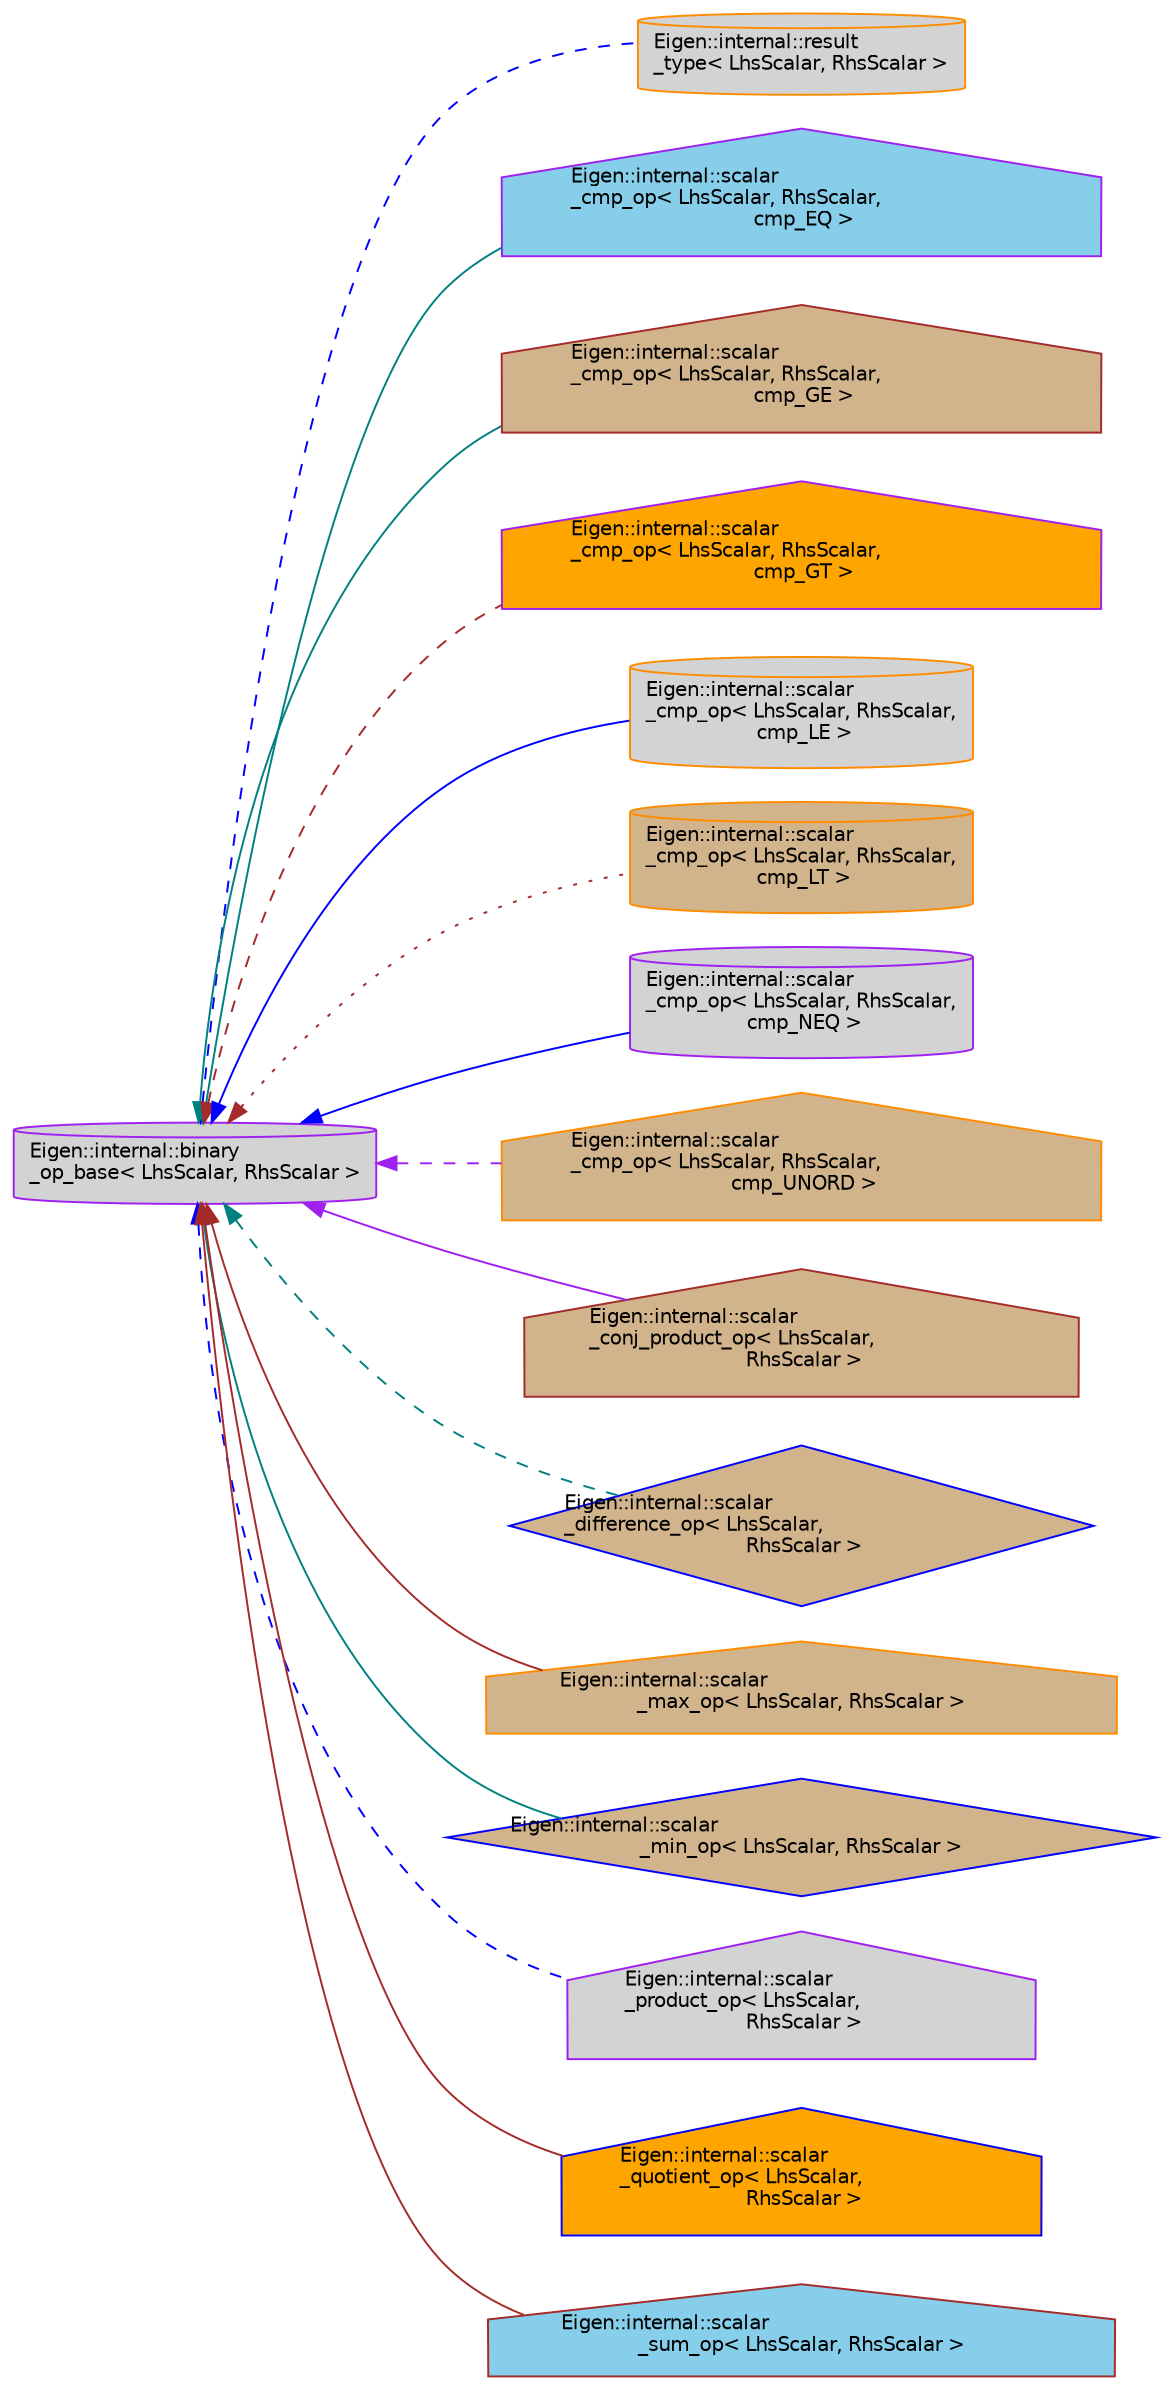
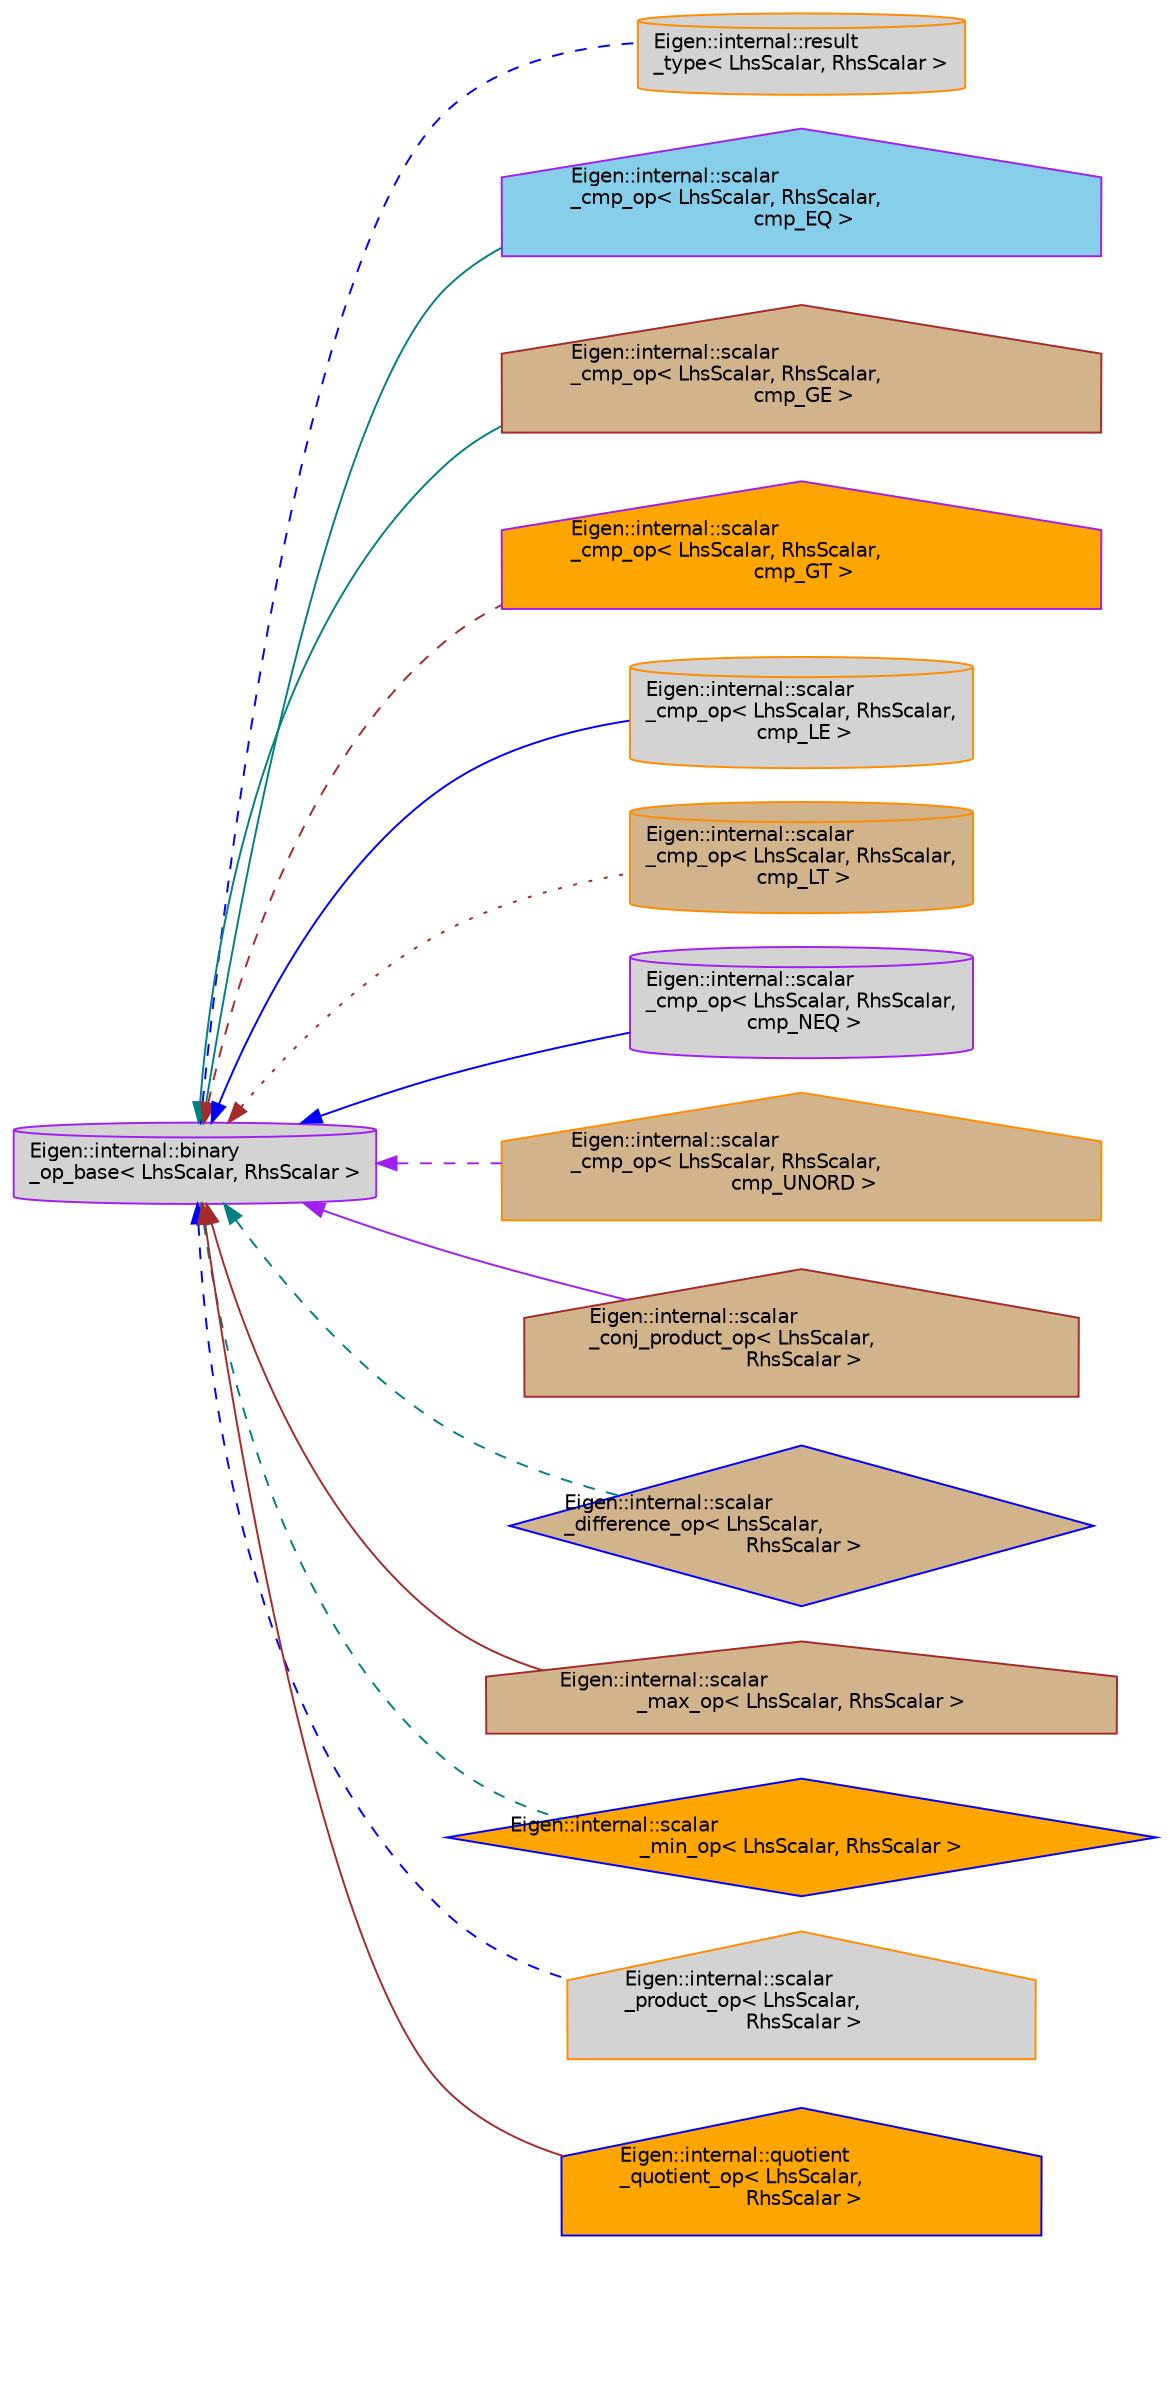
(306, 1573) -> (306, 1573)
(802, 1692) -> (802, 1692)
(802, 1837) -> (802, 1837)
(802, 2002) -> (802, 2002)
(802, 2178) -> (802, 2178)
(802, 2335) -> none
